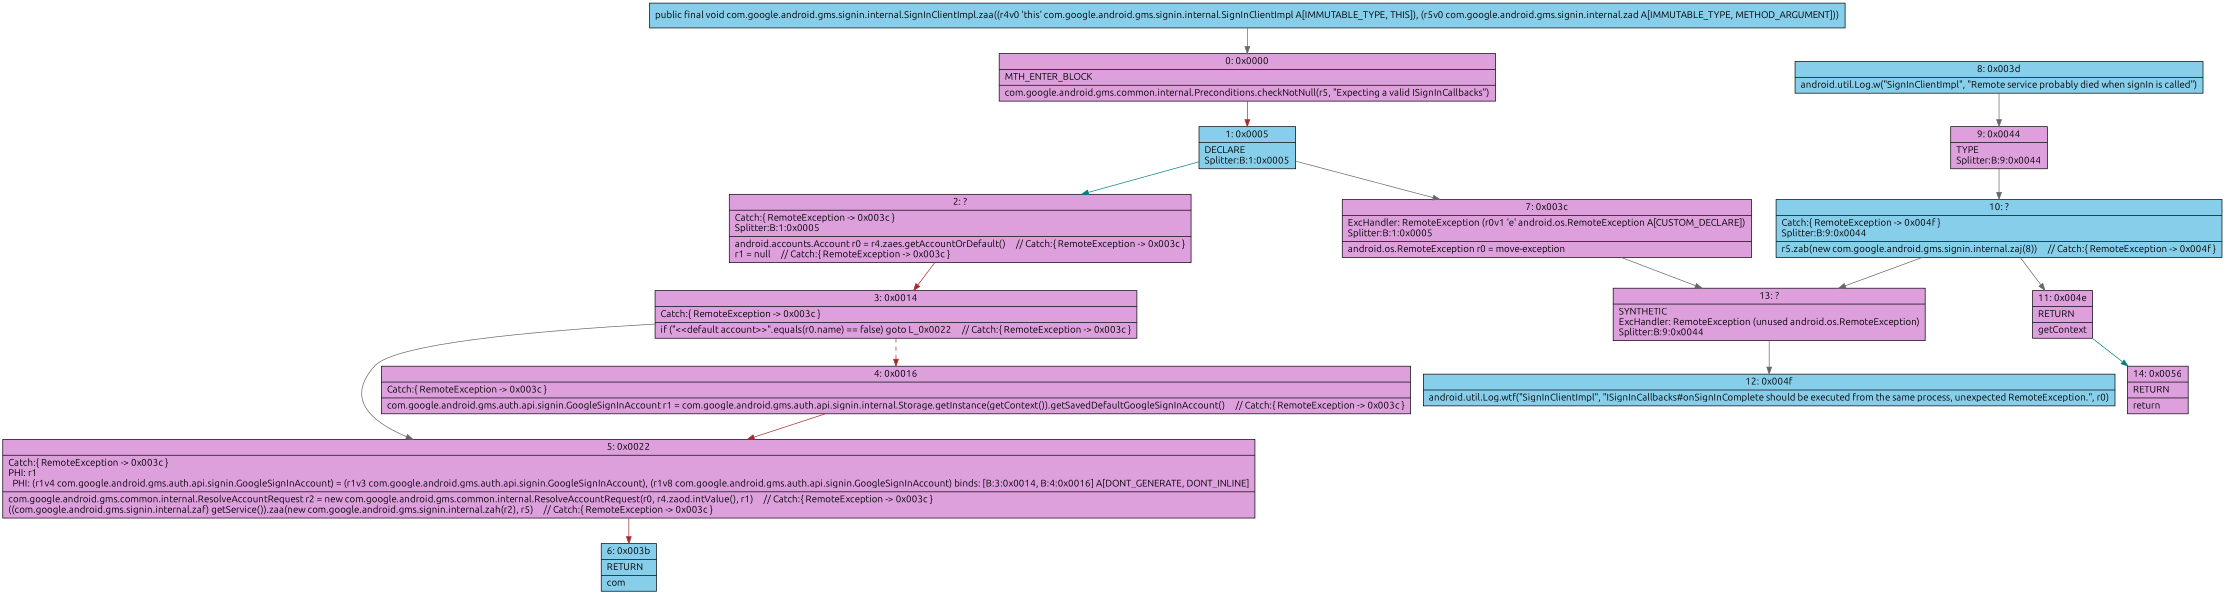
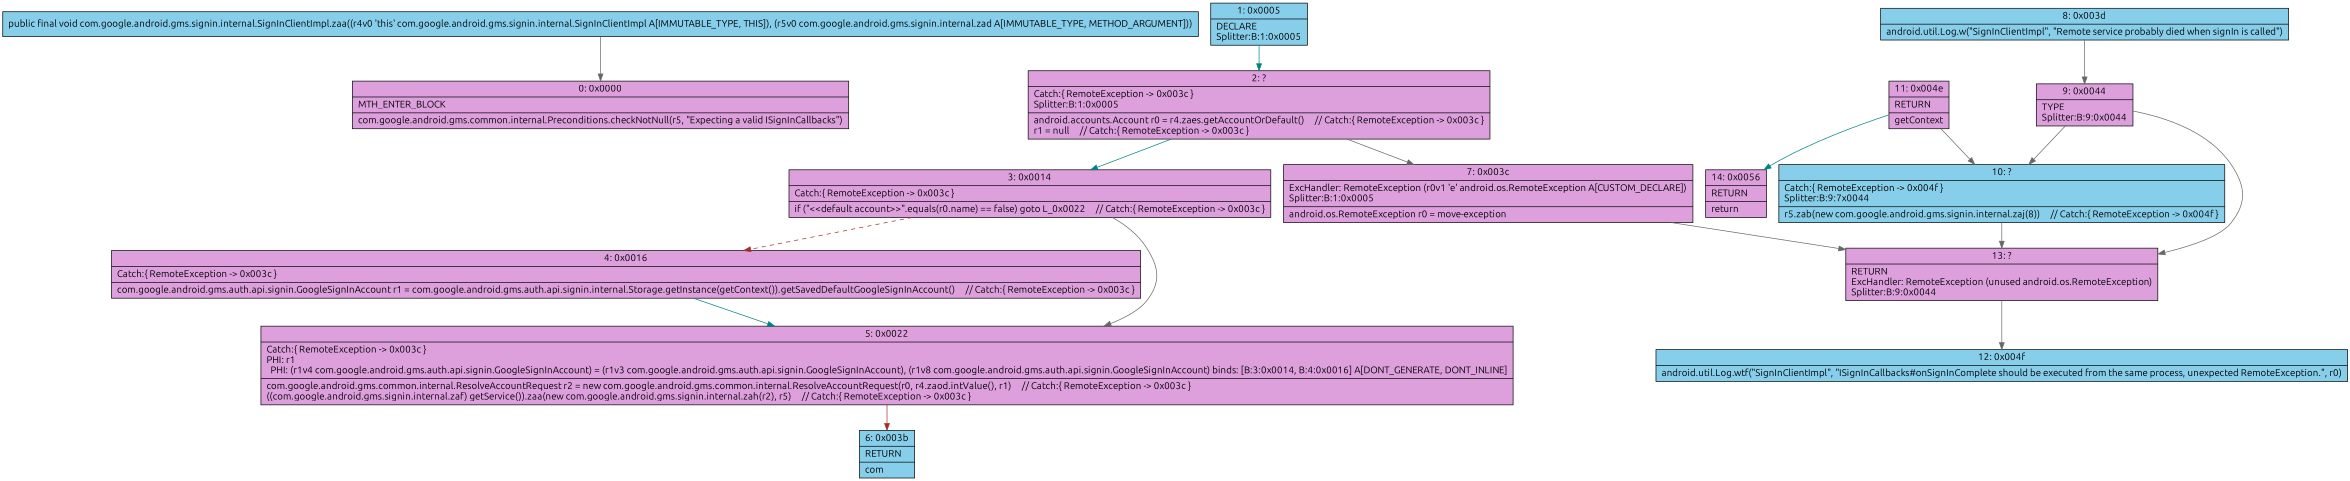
(1247, 110) -> none
none -> (2237, 174)
(1364, 179) -> (1377, 151)
(1824, 233) -> (1827, 198)
(2031, 271) -> (1955, 144)
(926, 274) -> (1134, 153)
(1643, 312) -> (1870, 272)
(790, 425) -> (731, 311)
